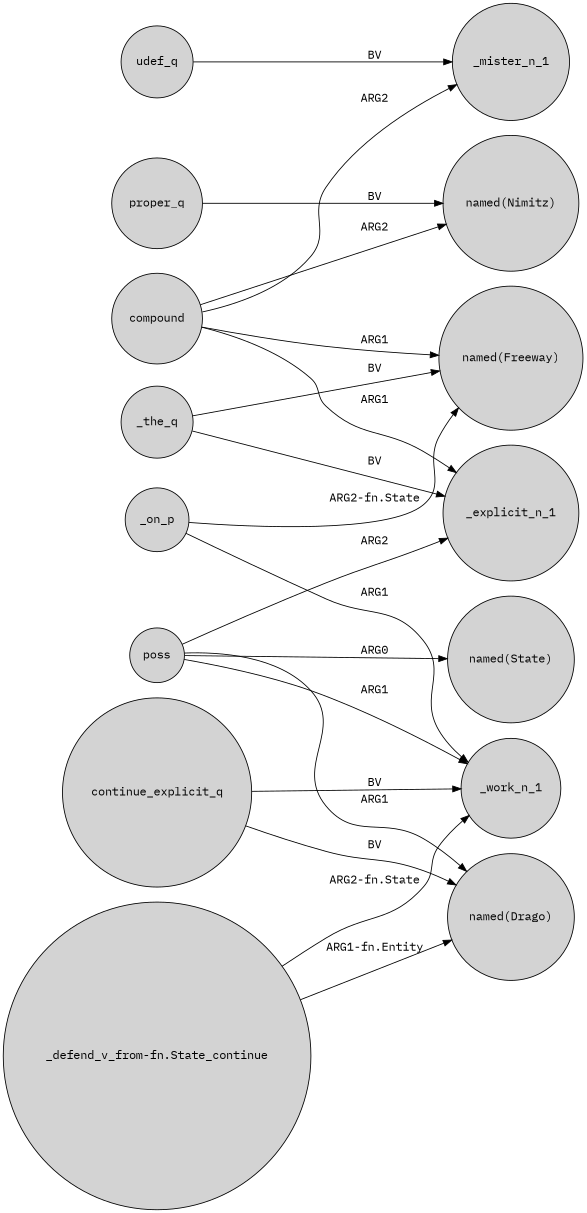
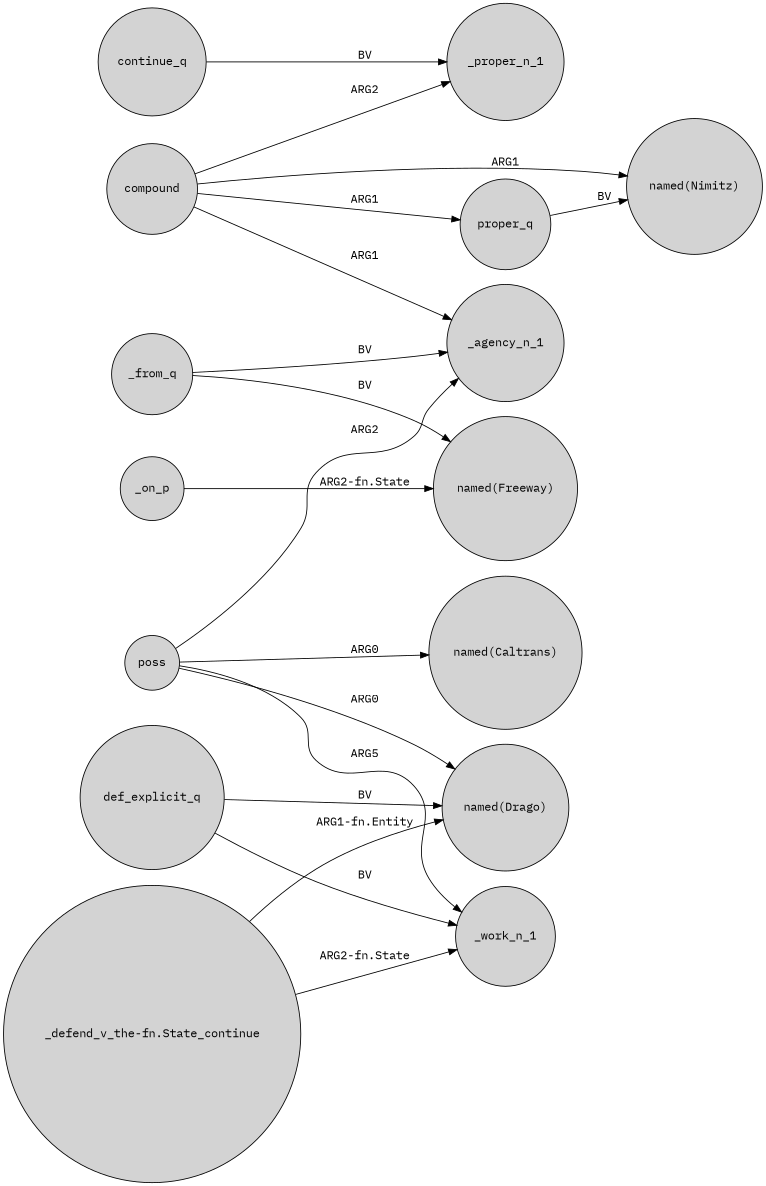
(157, 62) -> (152, 62)
(511, 62) -> (505, 62)
(375, 227) -> (505, 162)
(316, 345) -> (325, 206)
(157, 422) -> (152, 374)
(511, 513) -> (505, 343)
(366, 610) -> none
(511, 660) -> (505, 653)
(375, 690) -> (365, 754)
(157, 792) -> (152, 797)
(375, 800) -> (365, 699)
(157, 1056) -> (152, 1034)
